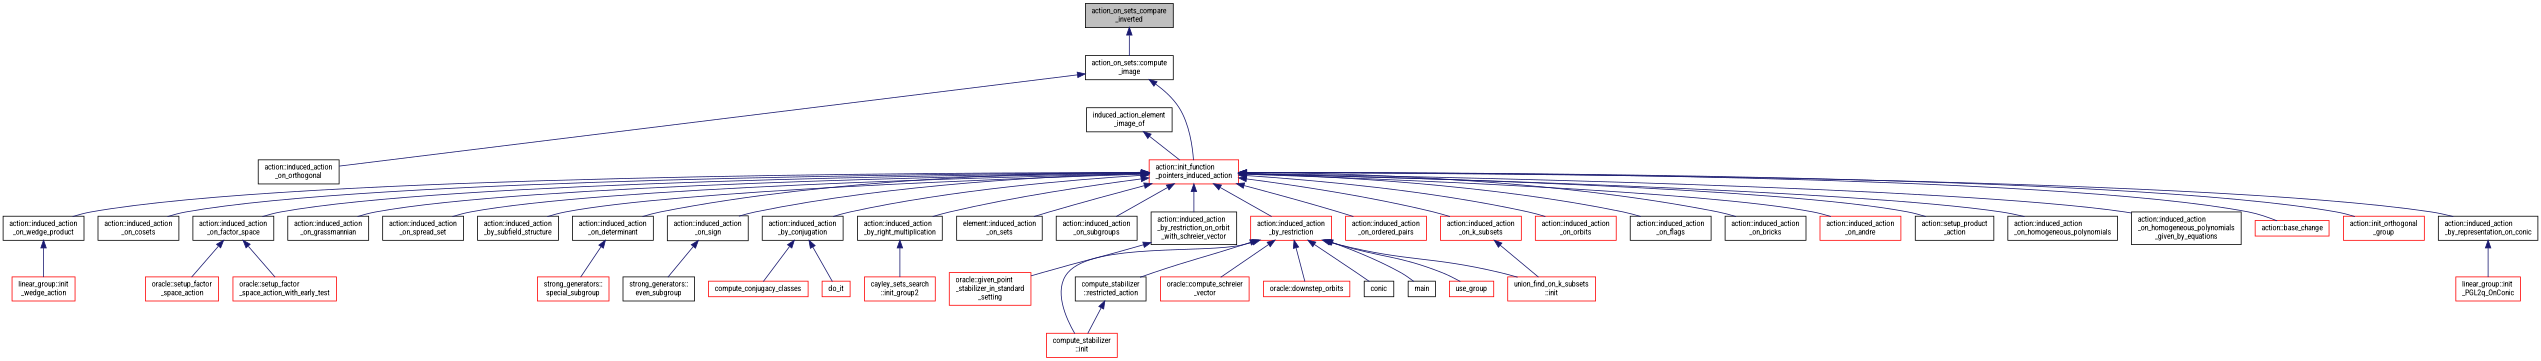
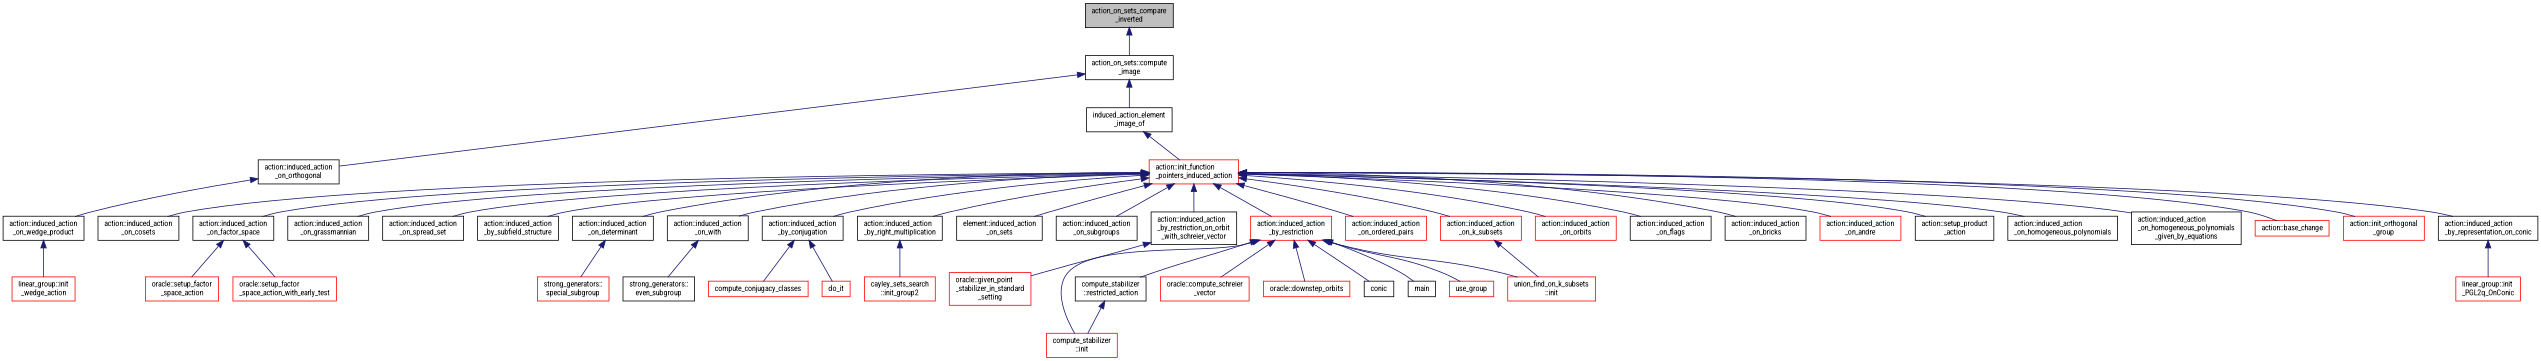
(1184, 117) -> (1129, 98)
(445, 184) -> (162, 196)
(708, 228) -> (708, 228)
